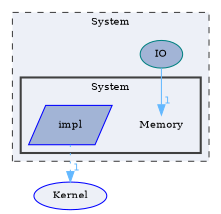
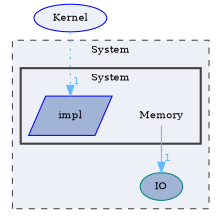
(161, 86) -> (161, 150)
(70, 158) -> (70, 59)
